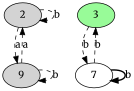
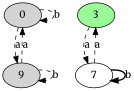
(23, 15) -> (23, 15)
(86, 45) -> (87, 45)
(98, 45) -> (98, 45)
